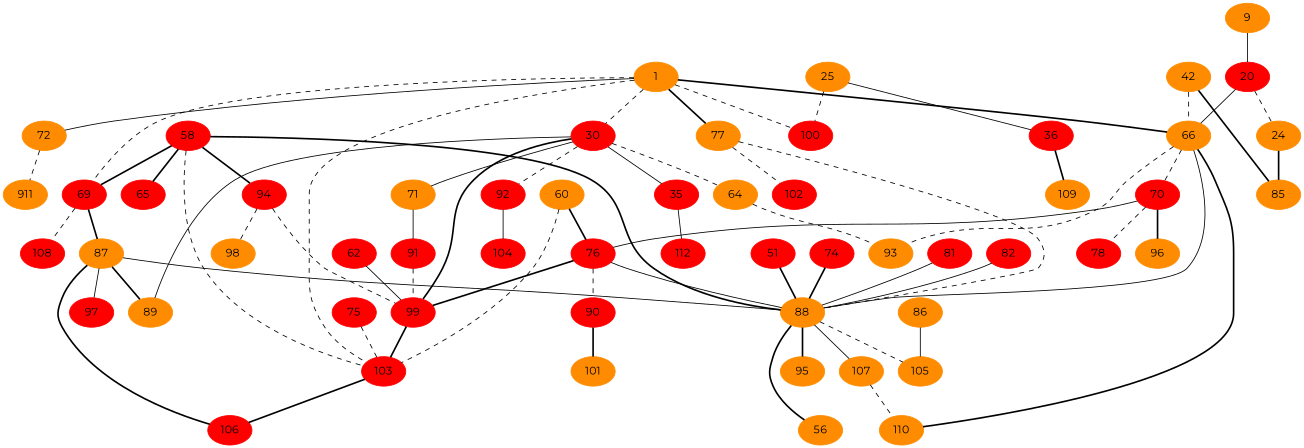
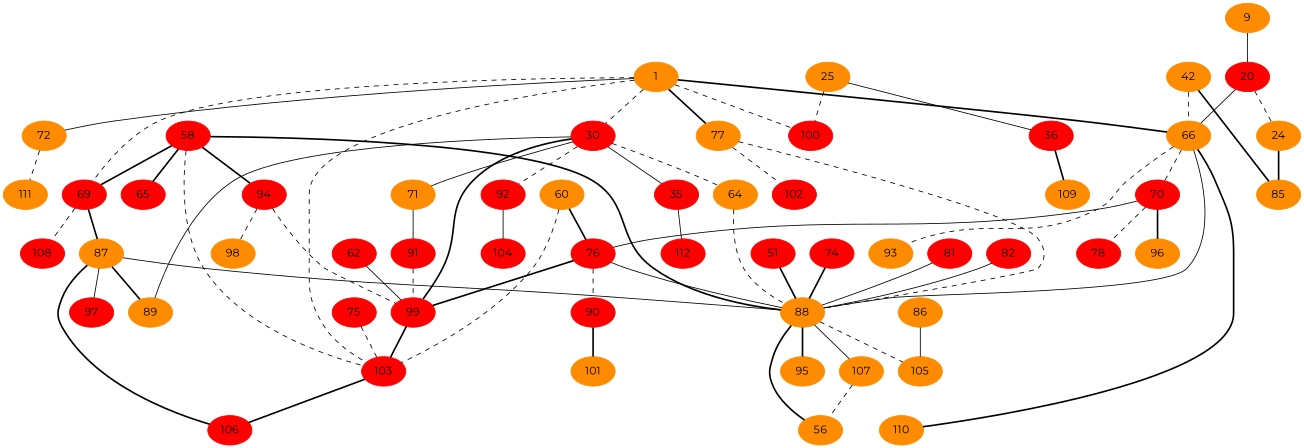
(25, 195) -> (25, 195)
(798, 220) -> (742, 266)
(881, 401) -> (841, 401)
